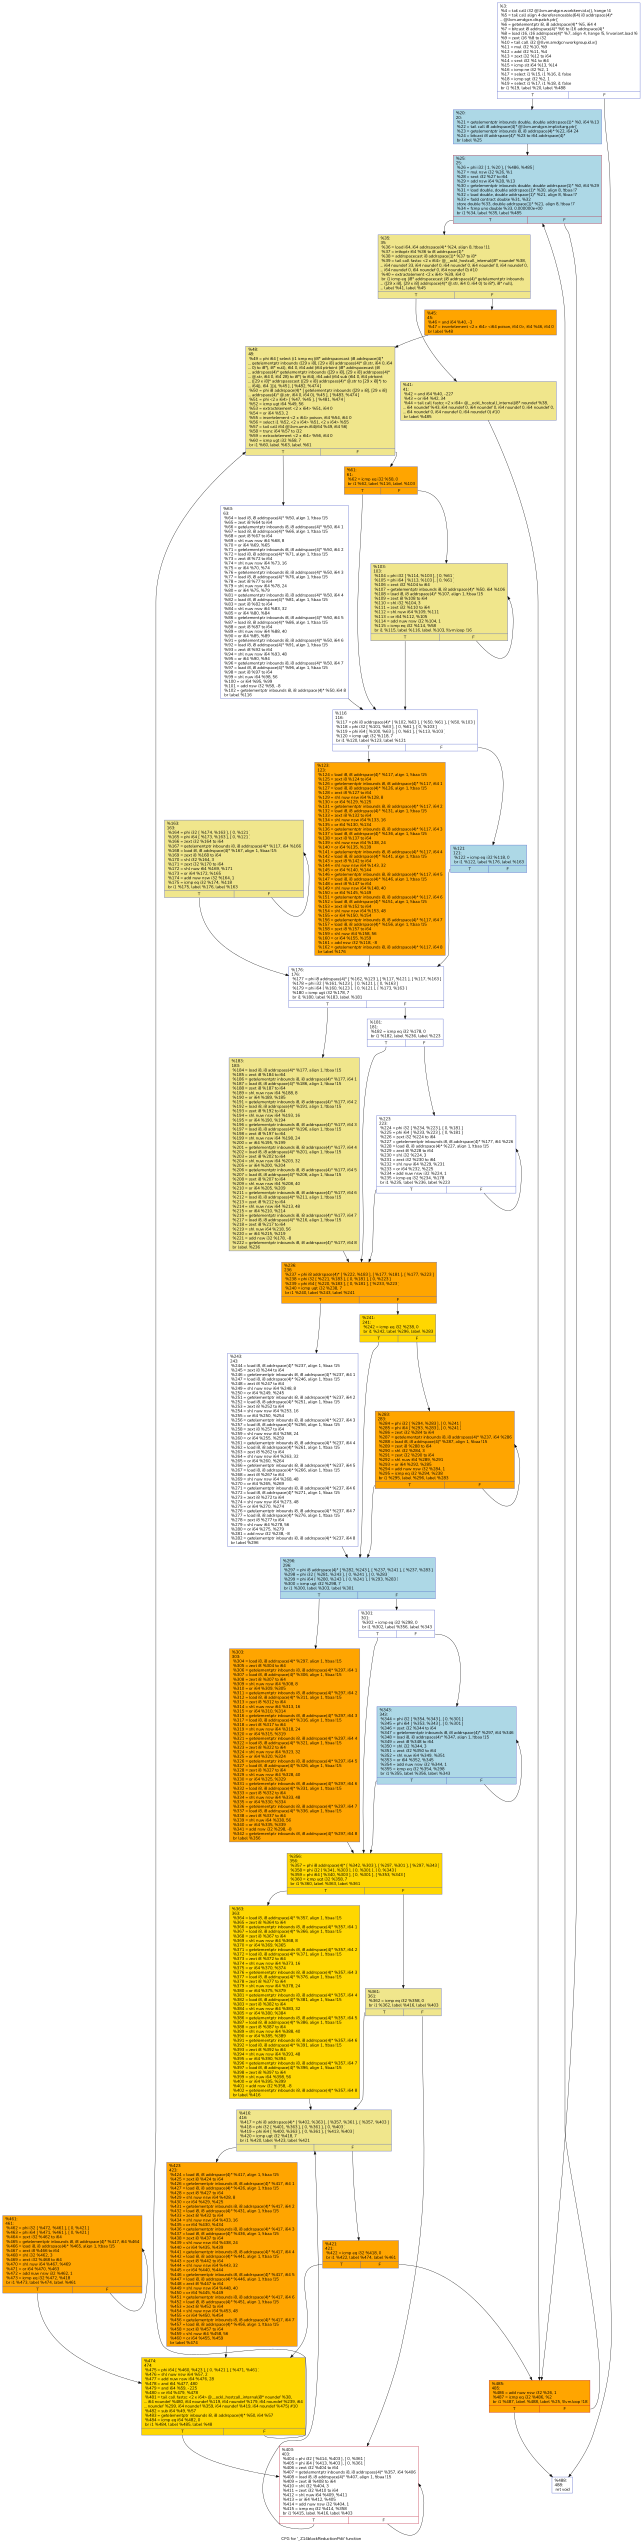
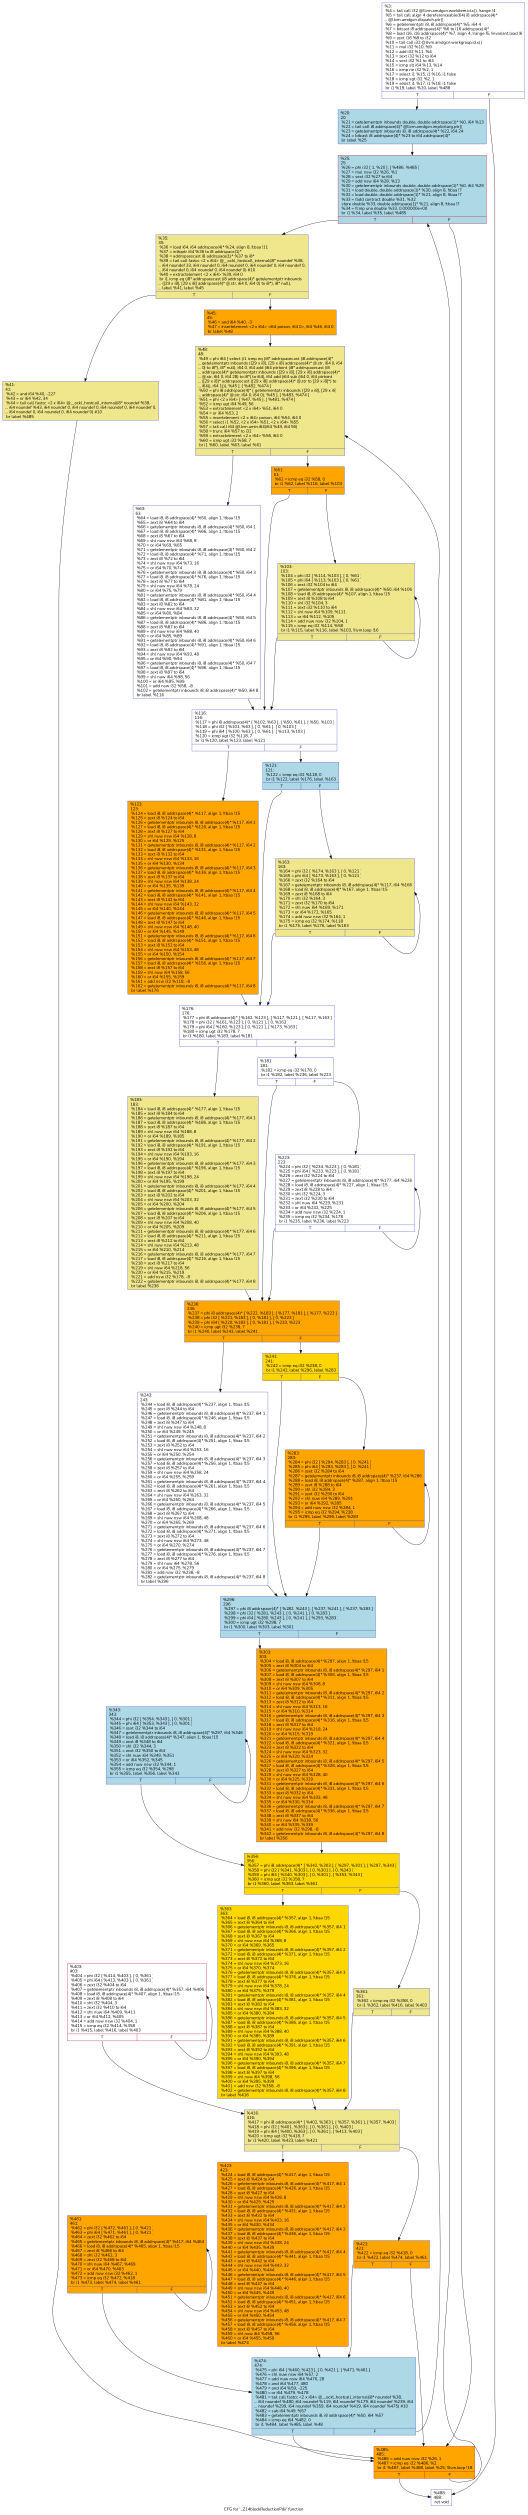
none -> (323, 823)
(397, 1624) -> none
(420, 2233) -> none
(232, 2254) -> (283, 2254)
(223, 2396) -> (334, 2396)
(224, 2465) -> (328, 2456)
